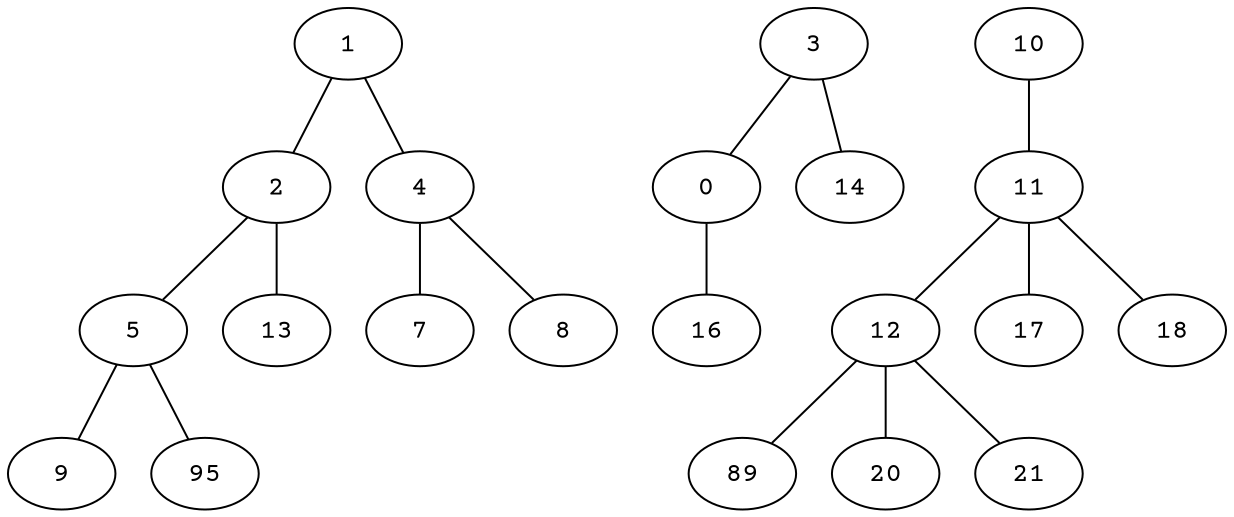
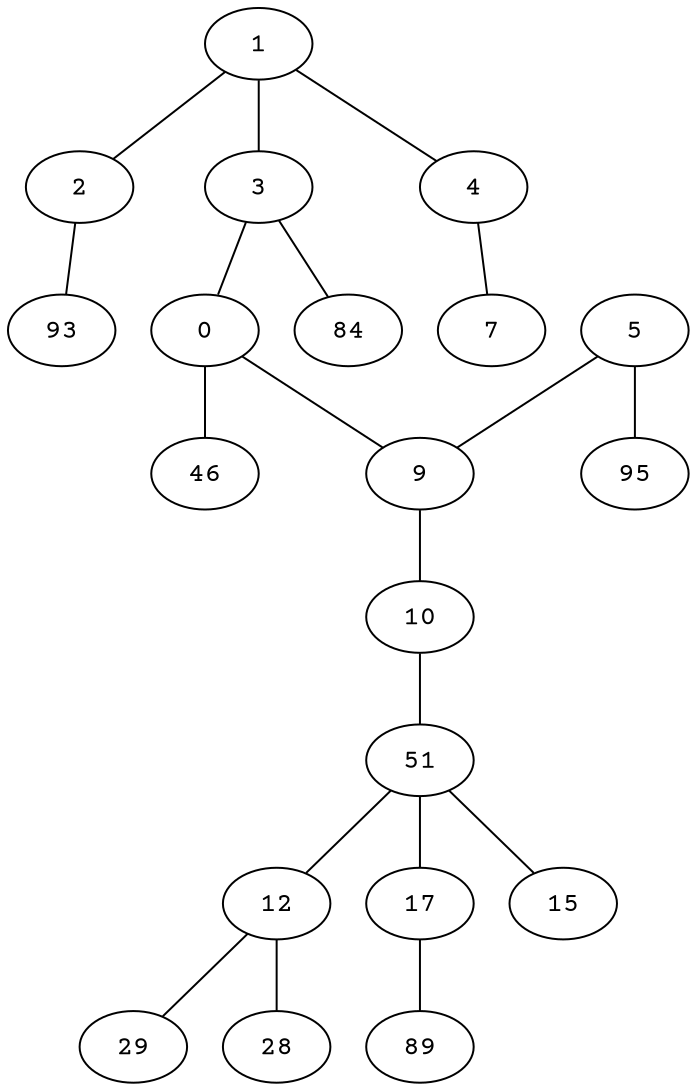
none -> (259, 116)
(850, 187) -> (348, 330)
(1029, 187) -> (420, 760)
(205, 259) -> none
(277, 330) -> (62, 330)
(563, 330) -> none
(707, 330) -> (205, 474)
(1172, 330) -> (563, 904)
none -> (313, 402)
(814, 402) -> (420, 975)
(886, 474) -> (133, 1047)
(1029, 474) -> (277, 1047)
none -> (420, 546)
